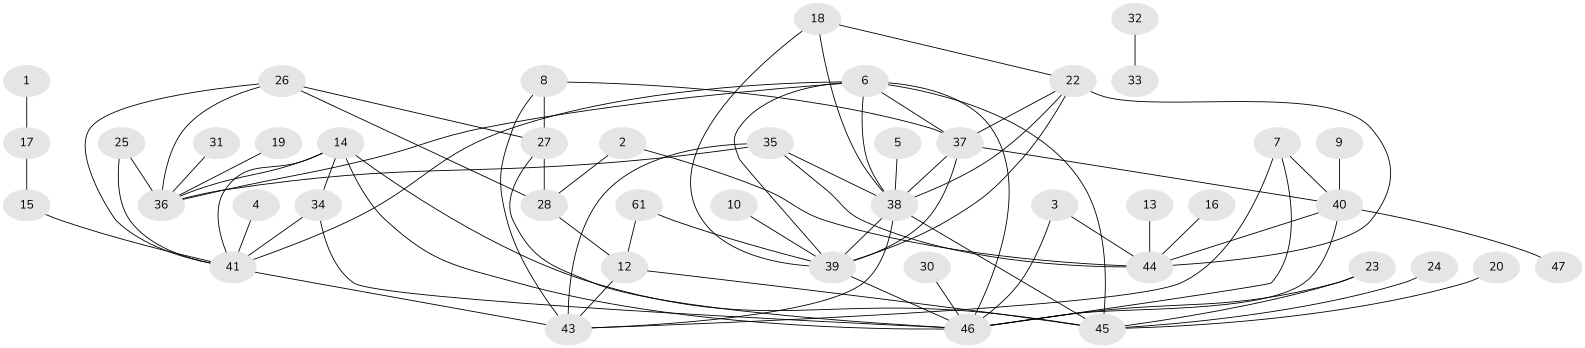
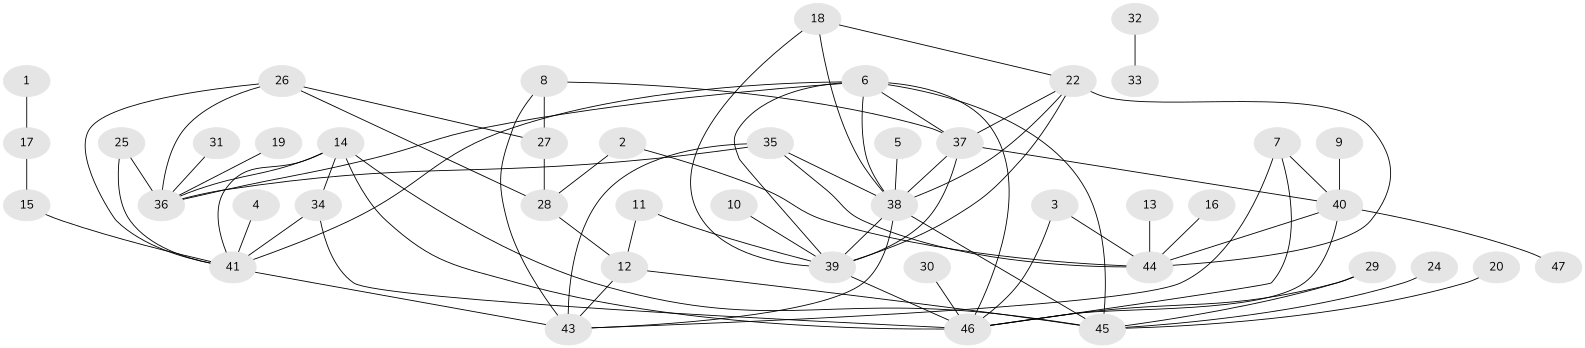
(639, 205) -> (639, 205)
(1372, 267) -> (1372, 267)
(681, 303) -> none
